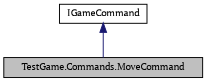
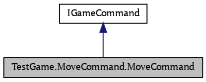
(103, 68) -> (103, 68)
